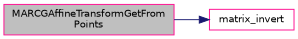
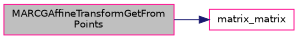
(252, 20) -> (252, 20)
